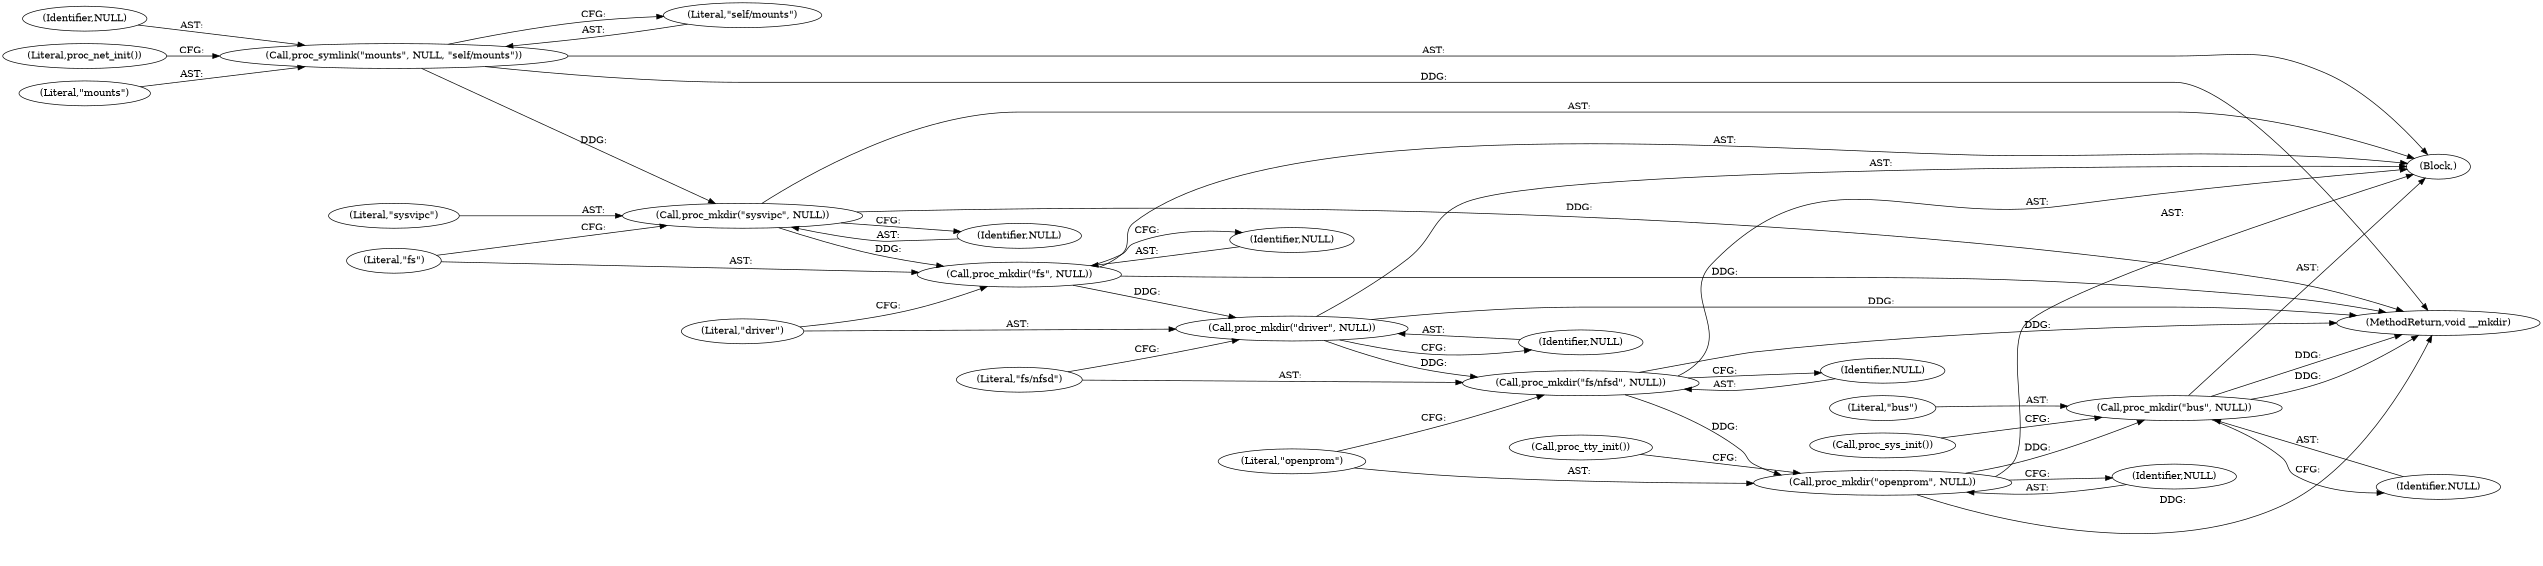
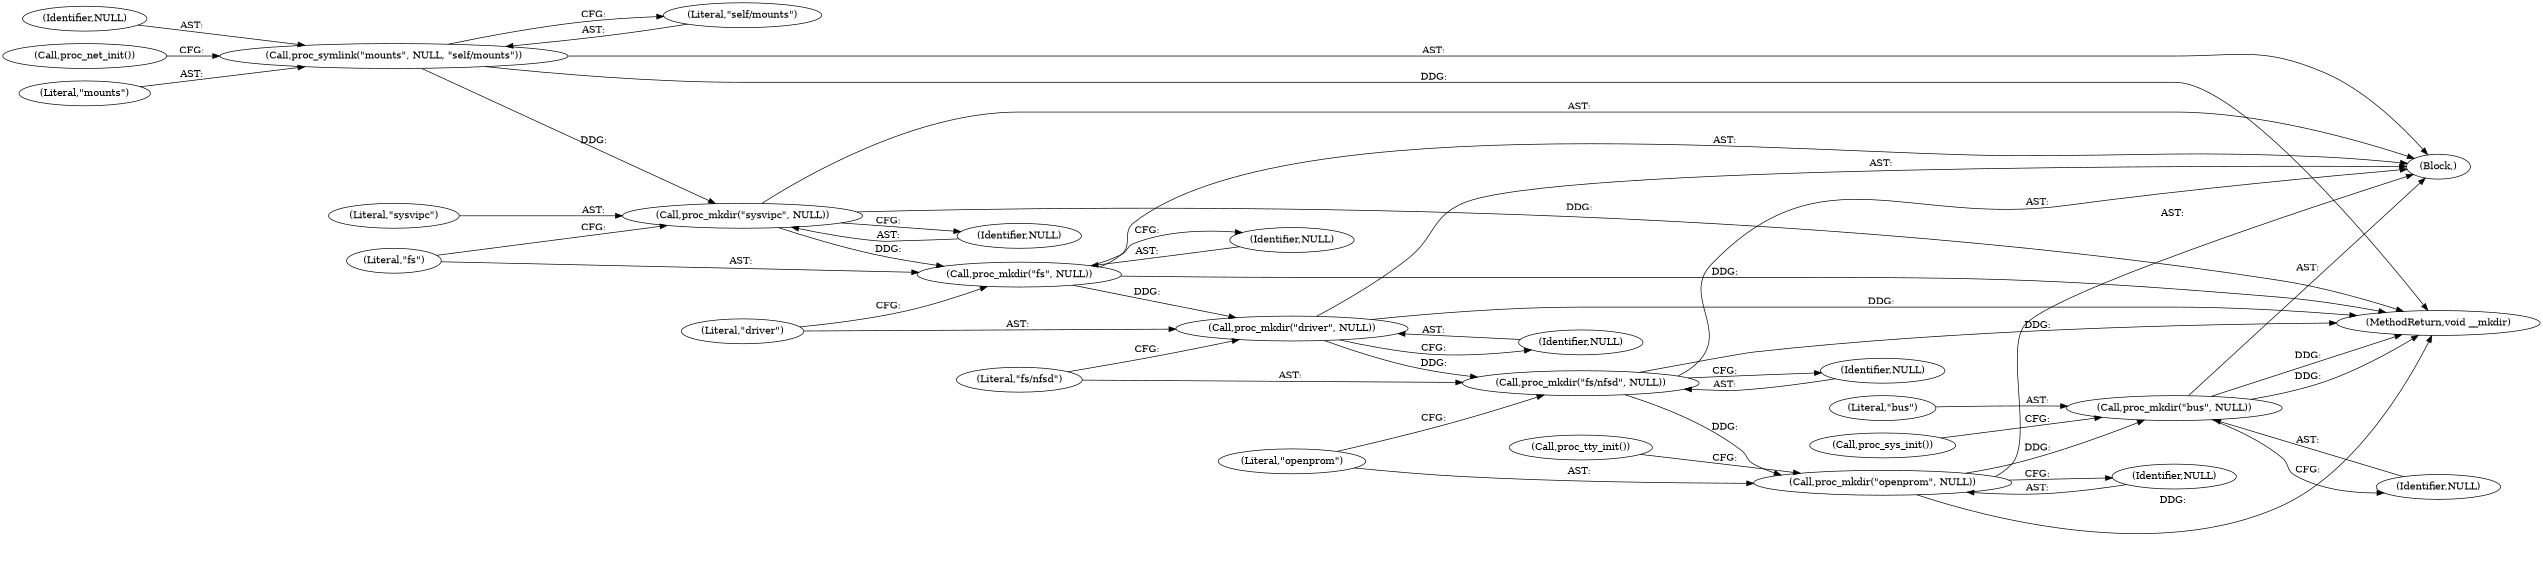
(85, 56) -> (85, 56)
